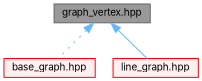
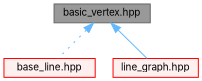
(102, 13) -> (102, 13)
(50, 68) -> (50, 68)
